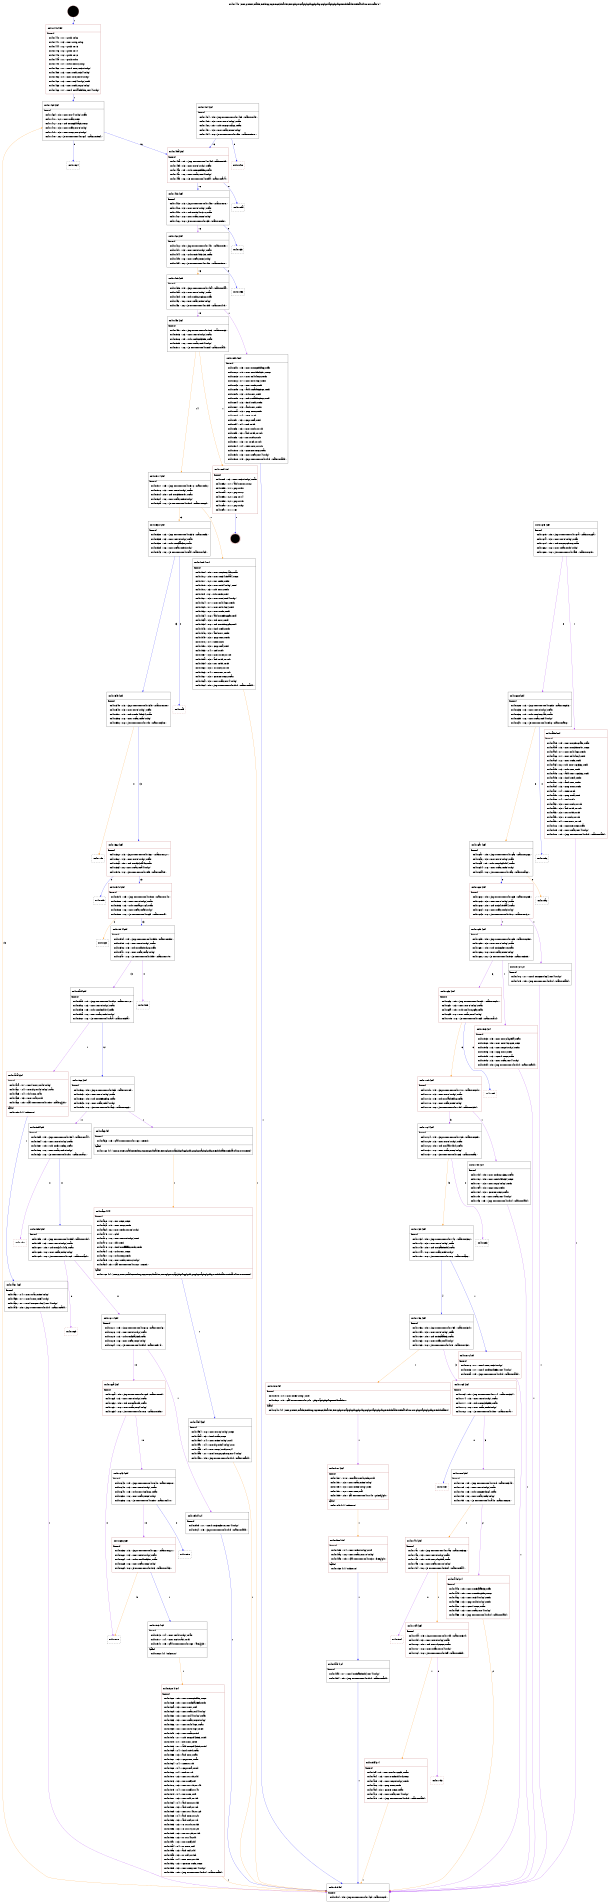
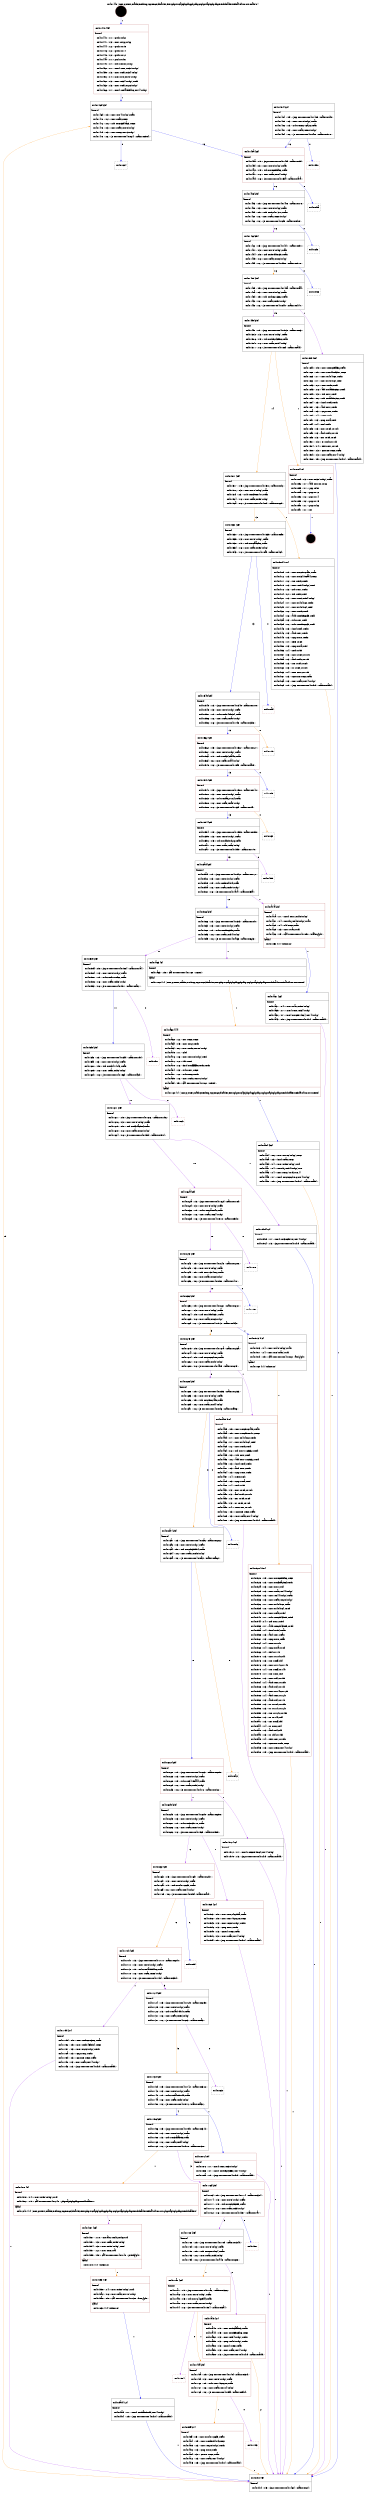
(127, 1603) -> (210, 1330)
